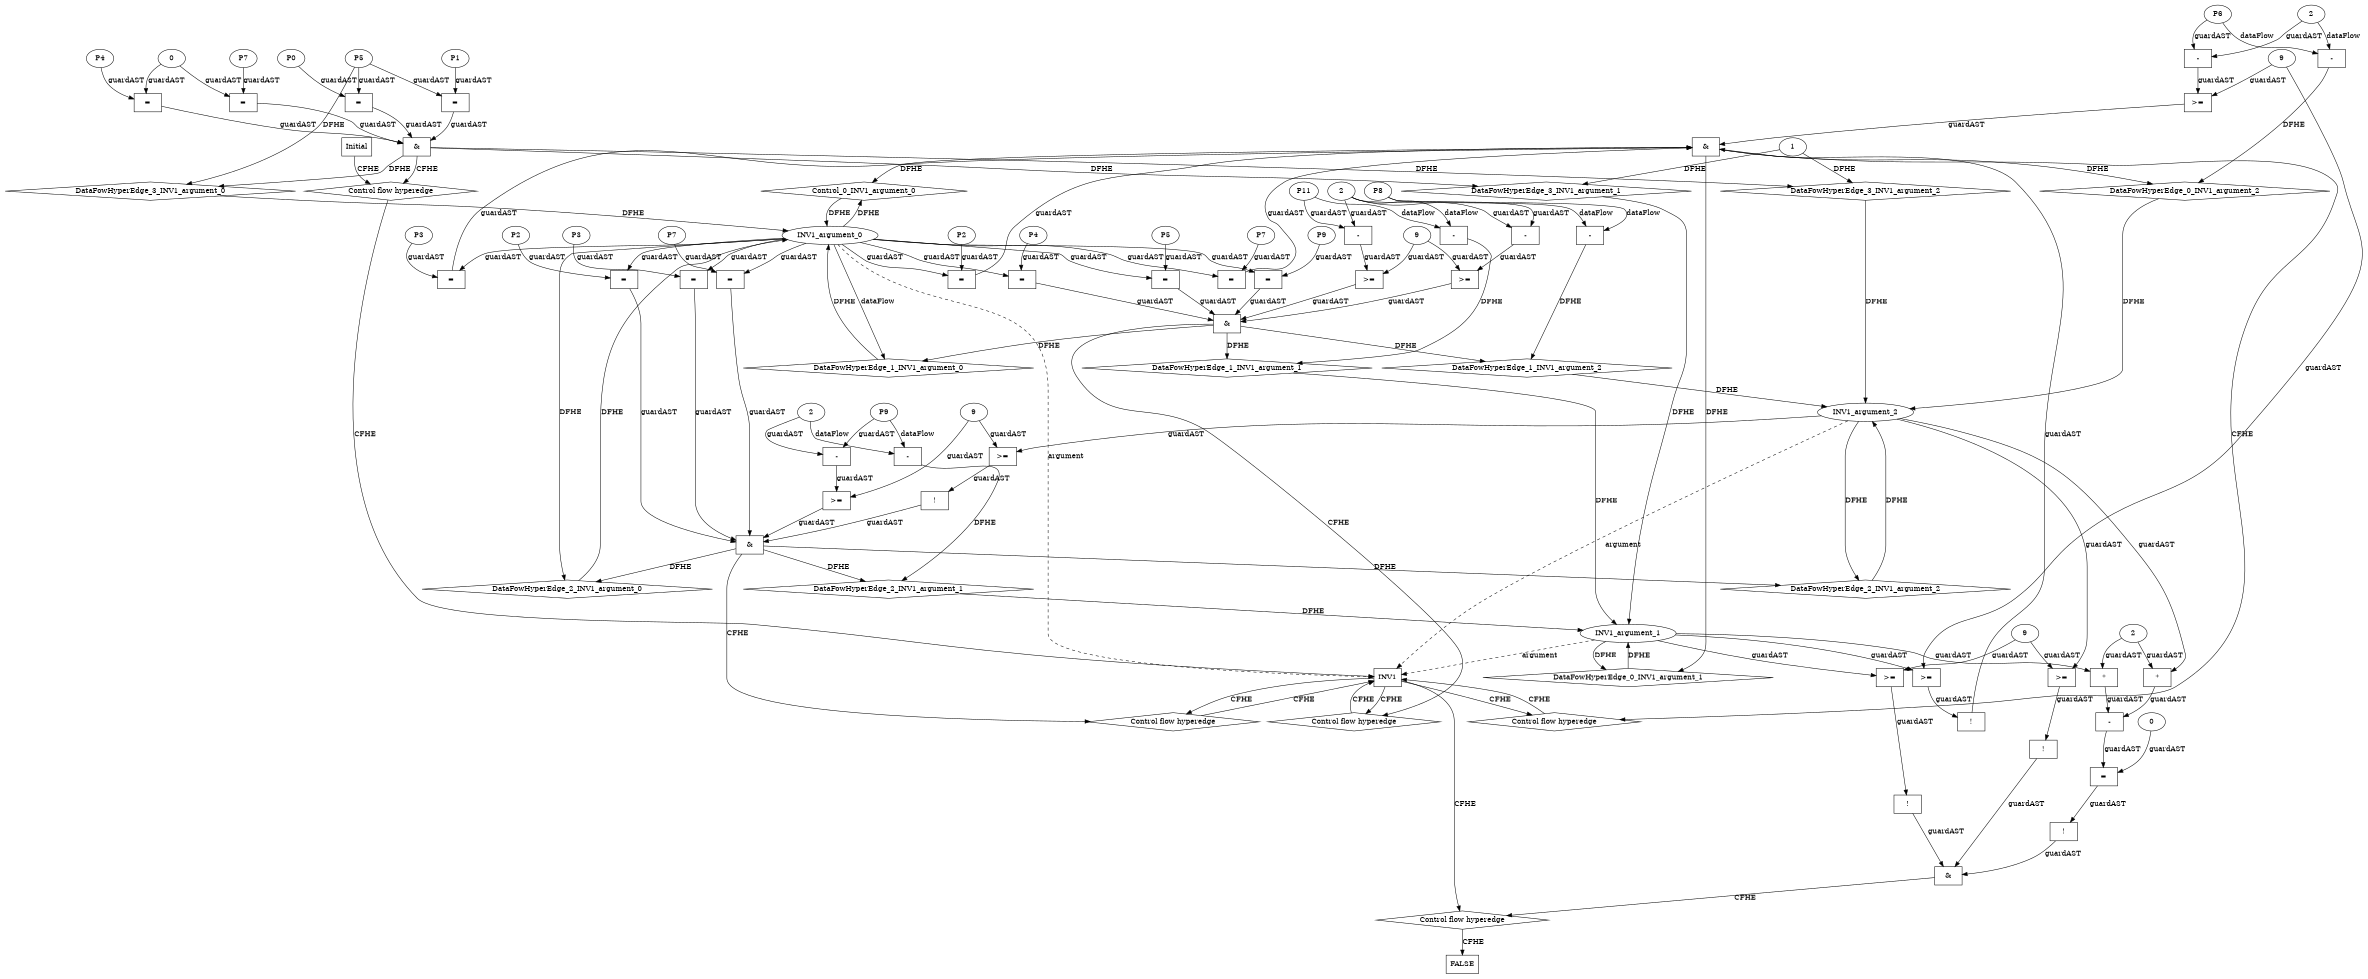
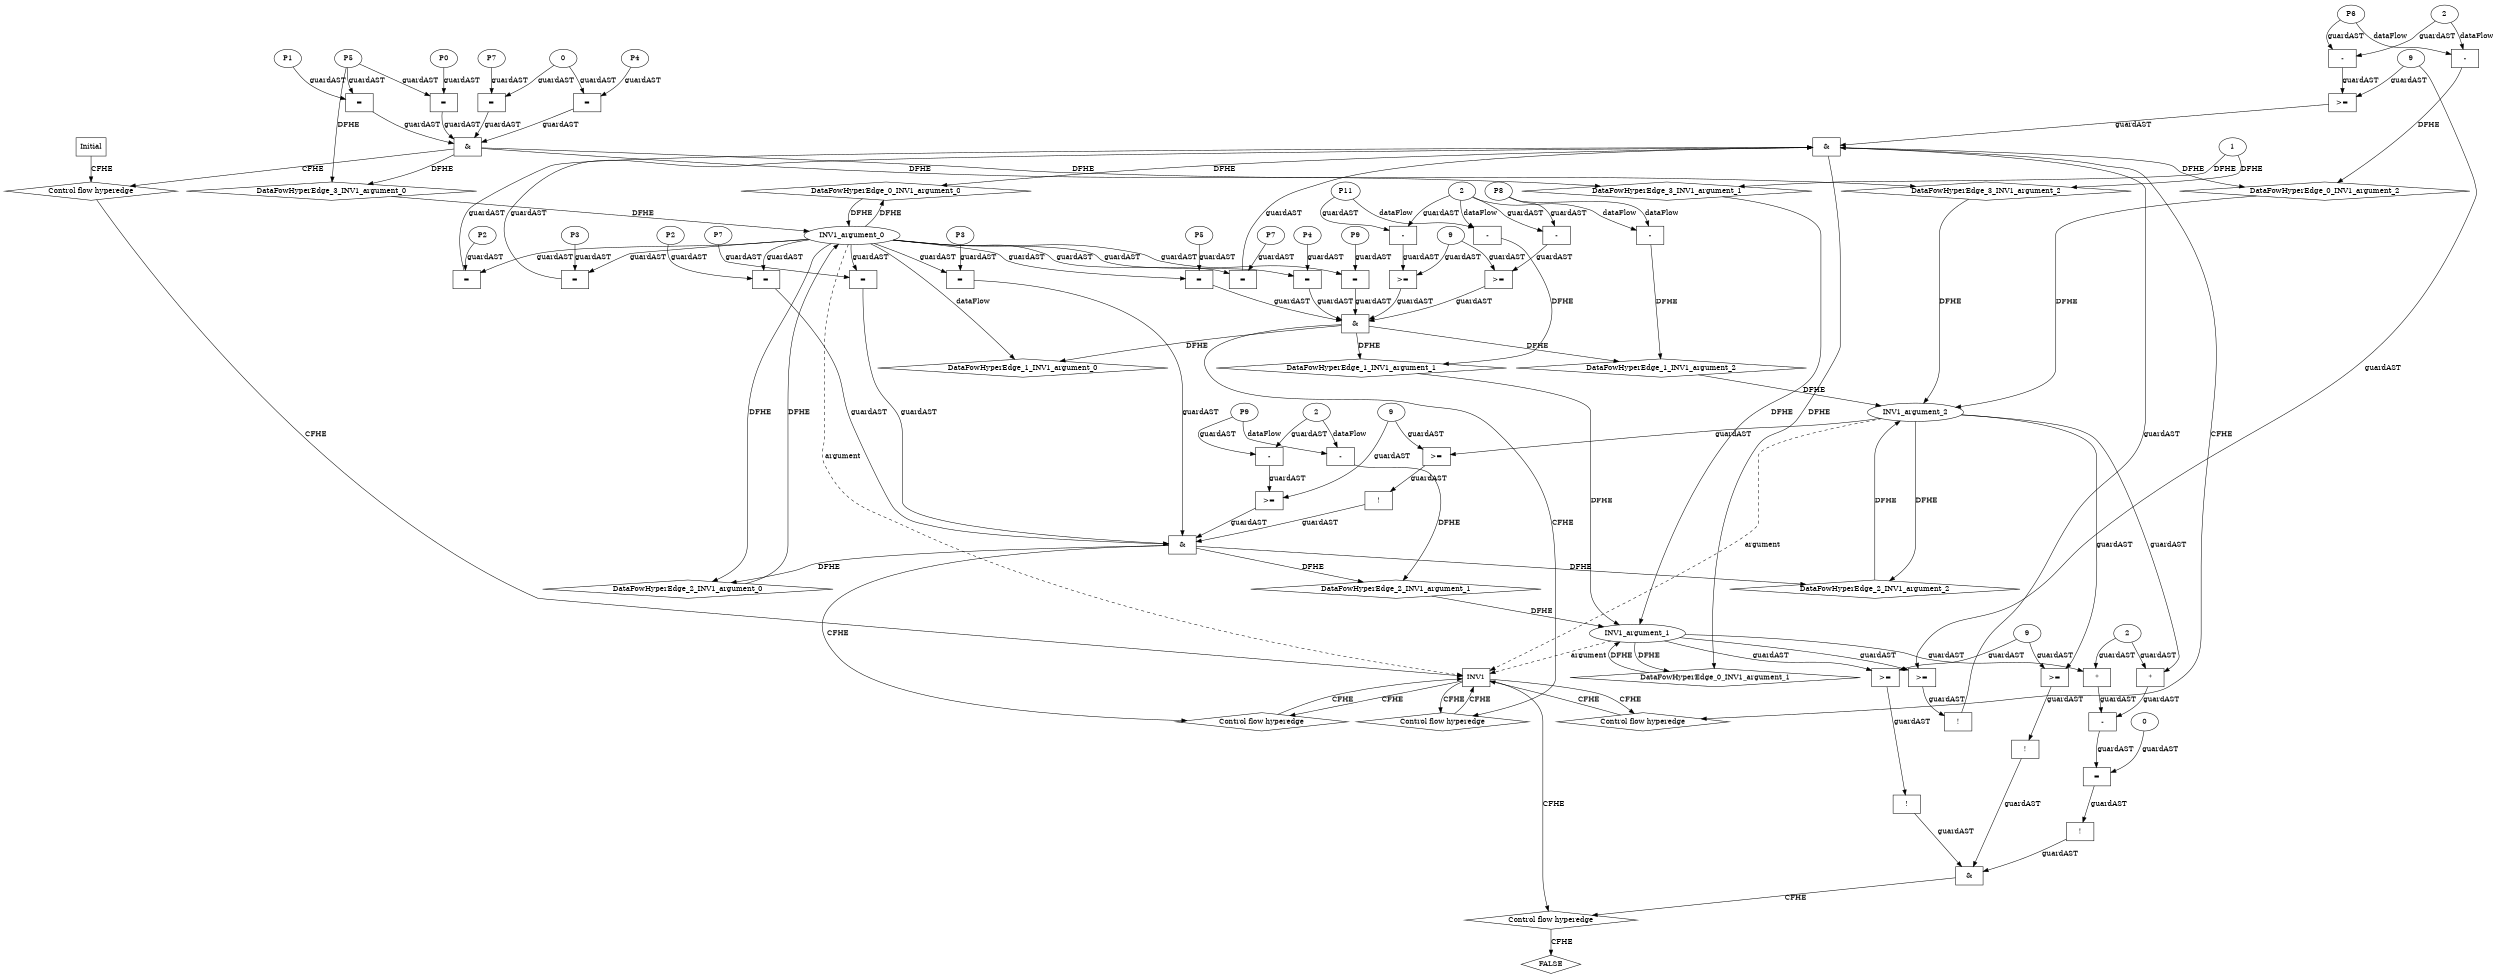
(864, 191) -> (886, 191)
(837, 312) -> none
(1462, 964) -> (1551, 964)
